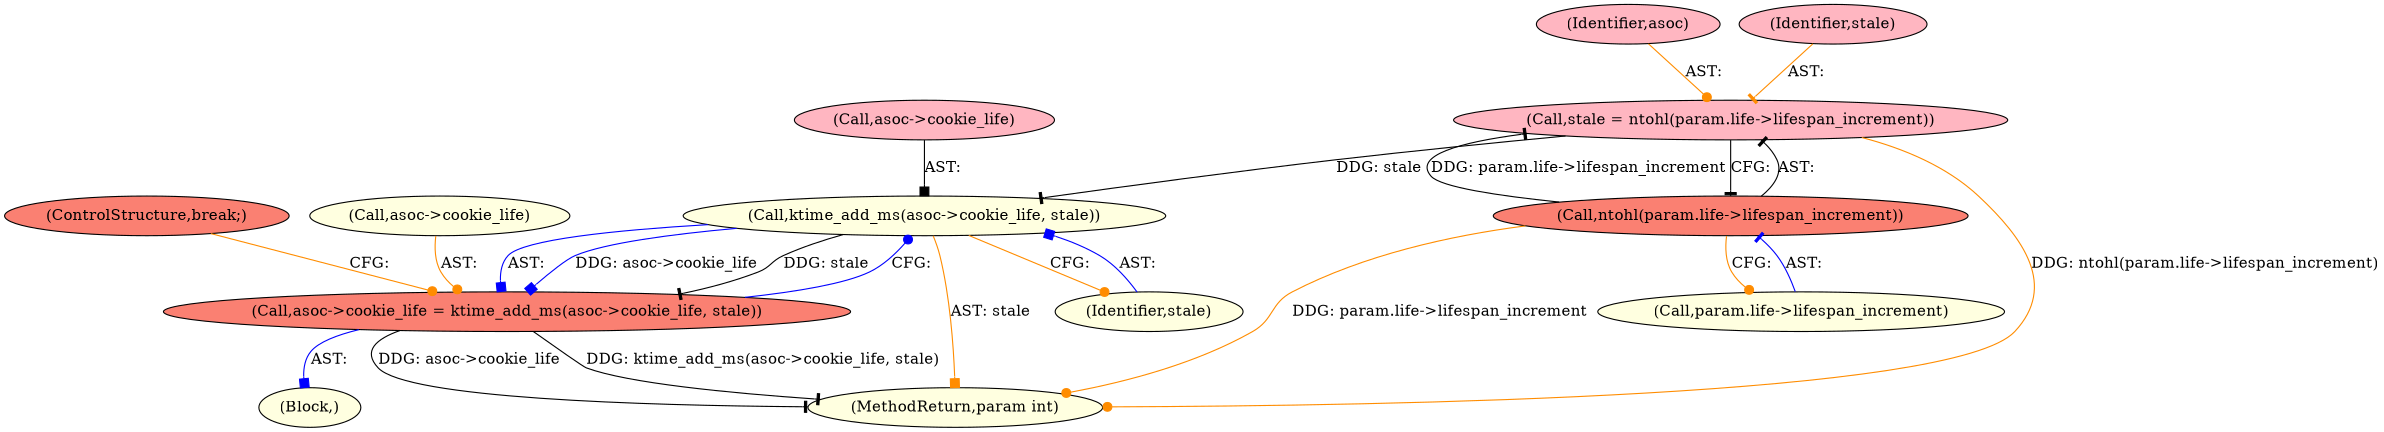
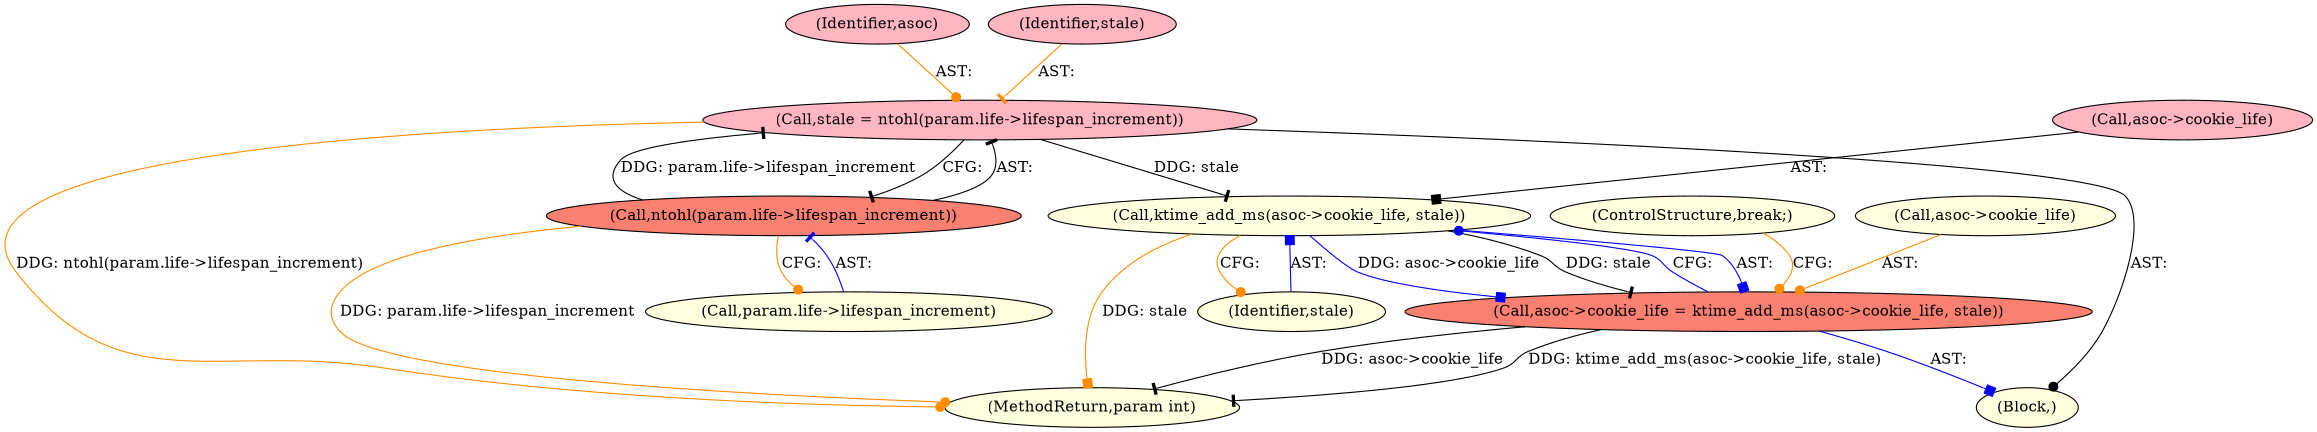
none -> (1784, 154)
(147, 216) -> (1693, 216)
(991, 312) -> (1145, 312)
